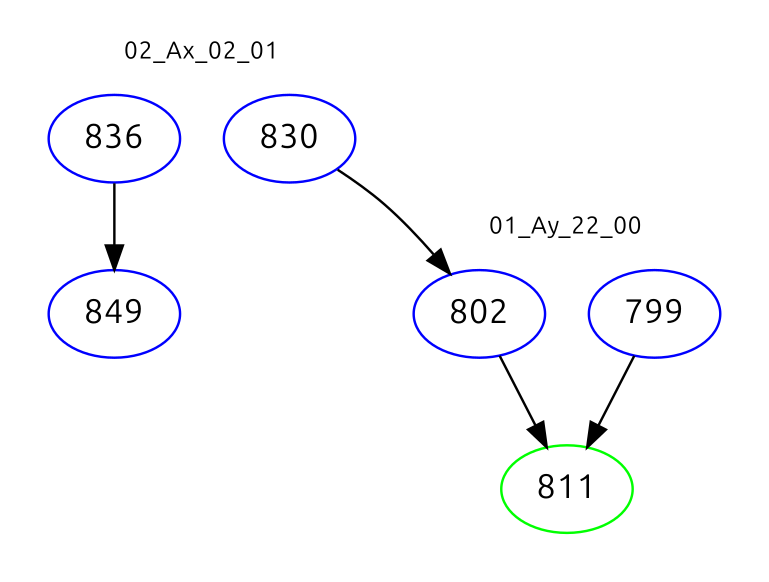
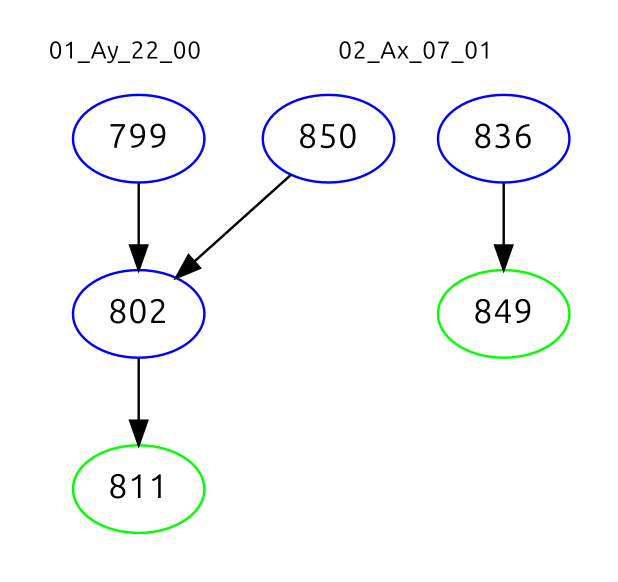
(202, 52) -> (416, 52)
(290, 139) -> (328, 139)
(114, 314) -> (504, 314)
(616, 391) -> (139, 214)
